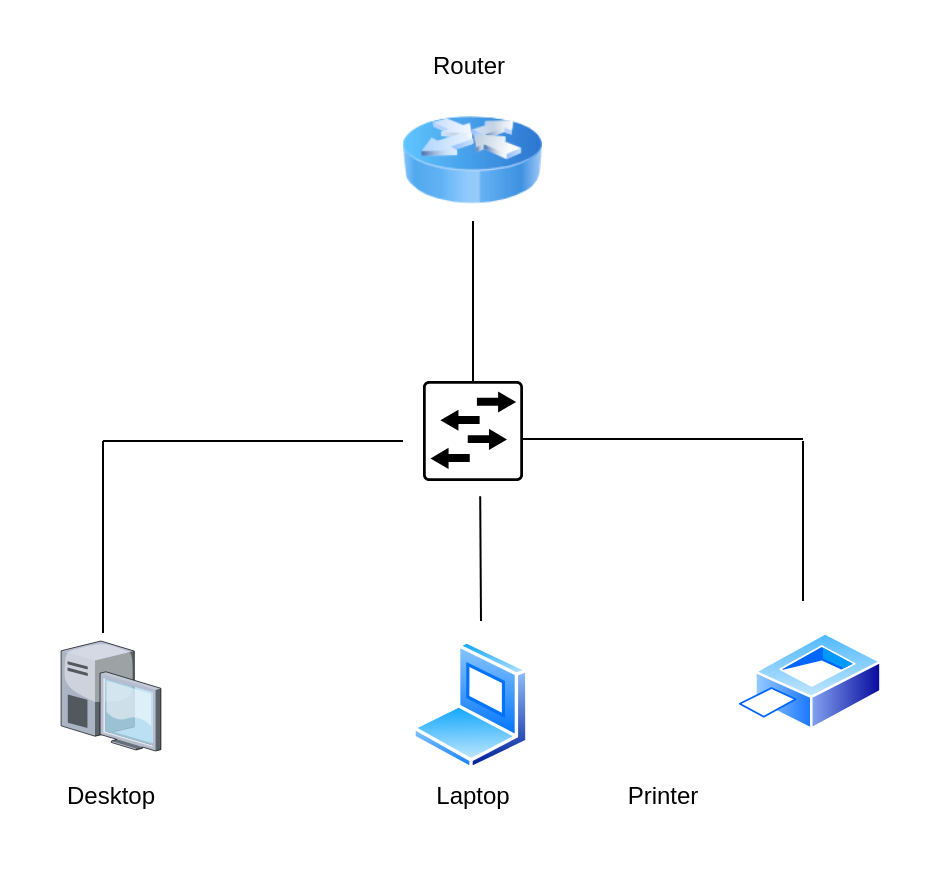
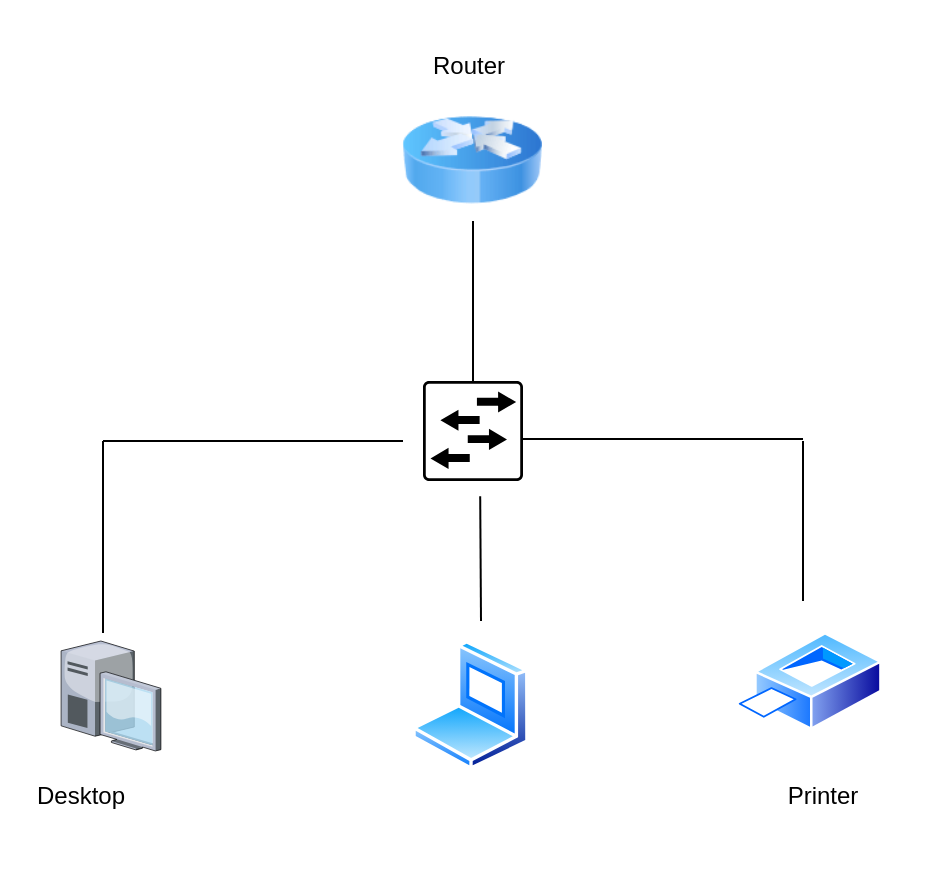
(111, 811) -> (81, 811)
(473, 811) -> none
(663, 811) -> (823, 811)
